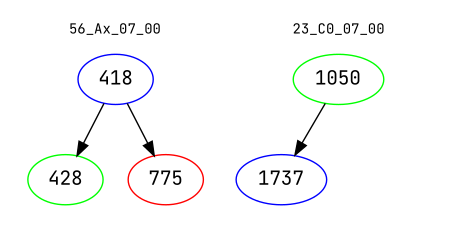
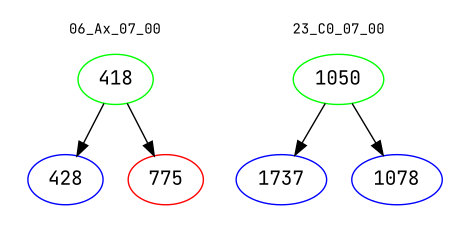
(116, 30) -> (116, 30)
(116, 79) -> (116, 79)
(65, 180) -> (65, 180)
none -> (397, 180)
